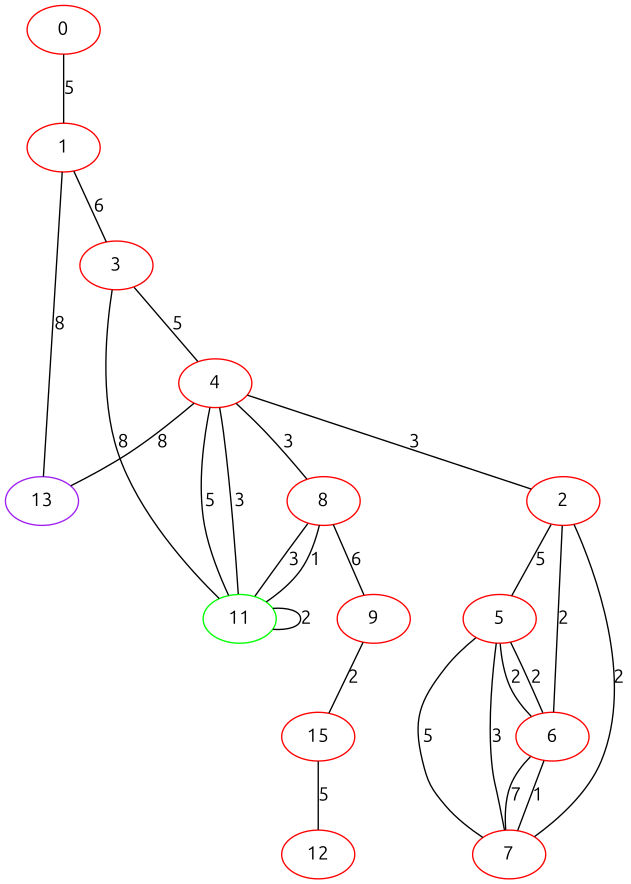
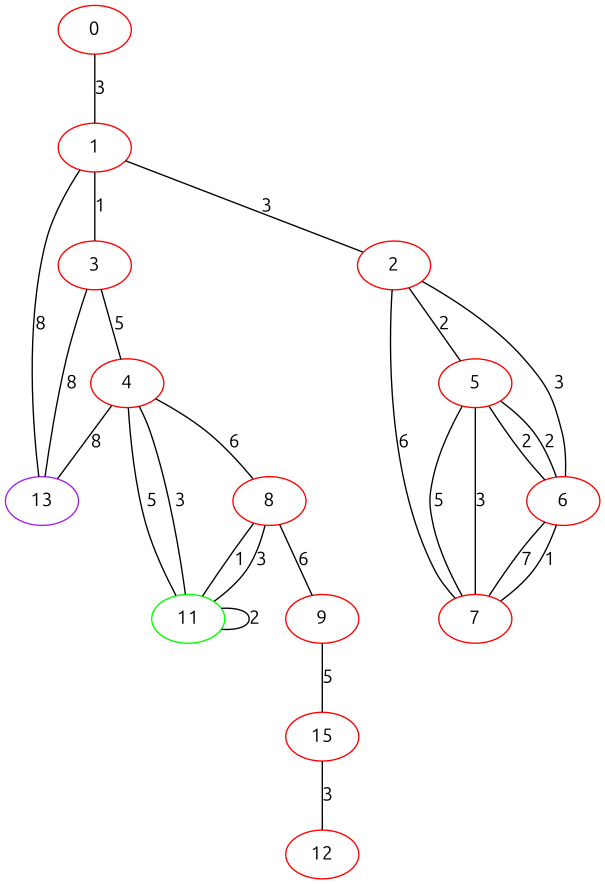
(70, 89) -> (101, 89)
(100, 207) -> (101, 207)
(289, 442) -> (235, 442)
(389, 442) -> (244, 206)
(124, 467) -> (61, 382)
(541, 560) -> (445, 324)
(564, 619) -> (560, 383)
(354, 678) -> (328, 678)
(620, 678) -> (404, 442)
(324, 796) -> (328, 796)
